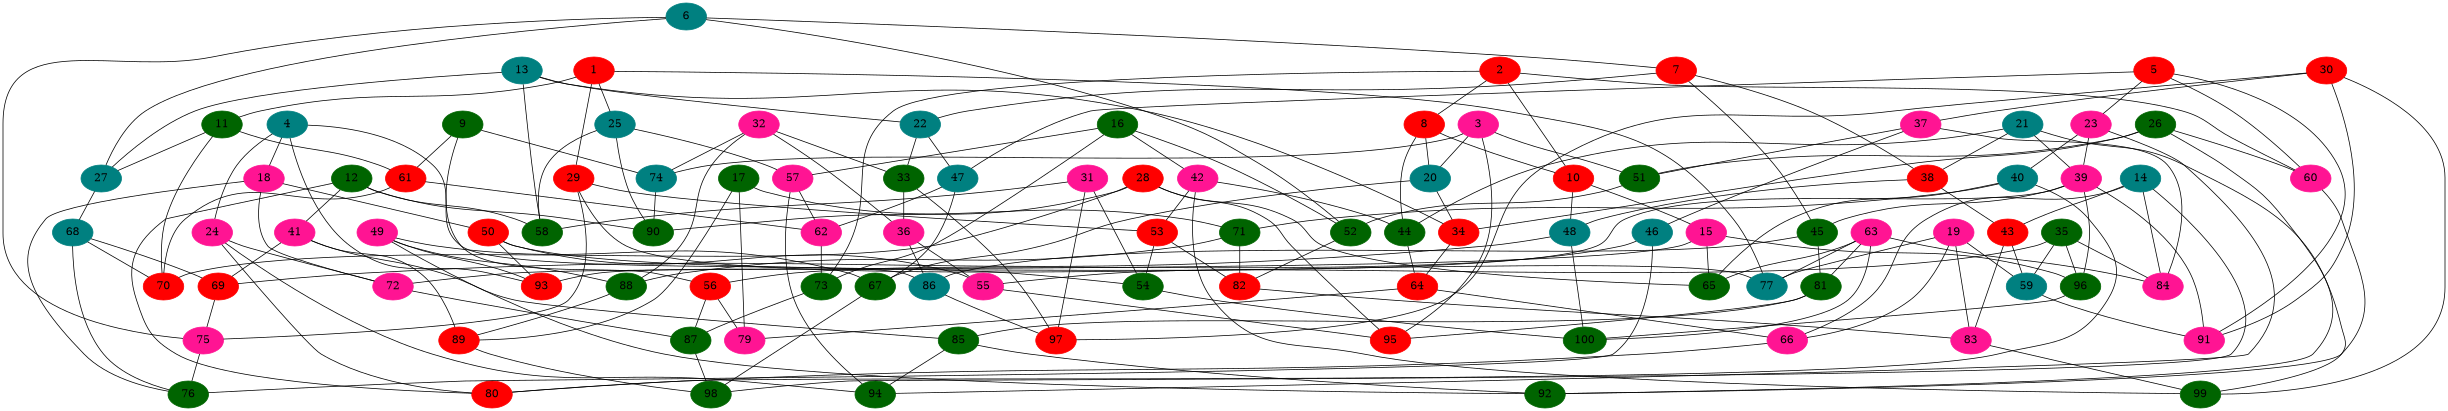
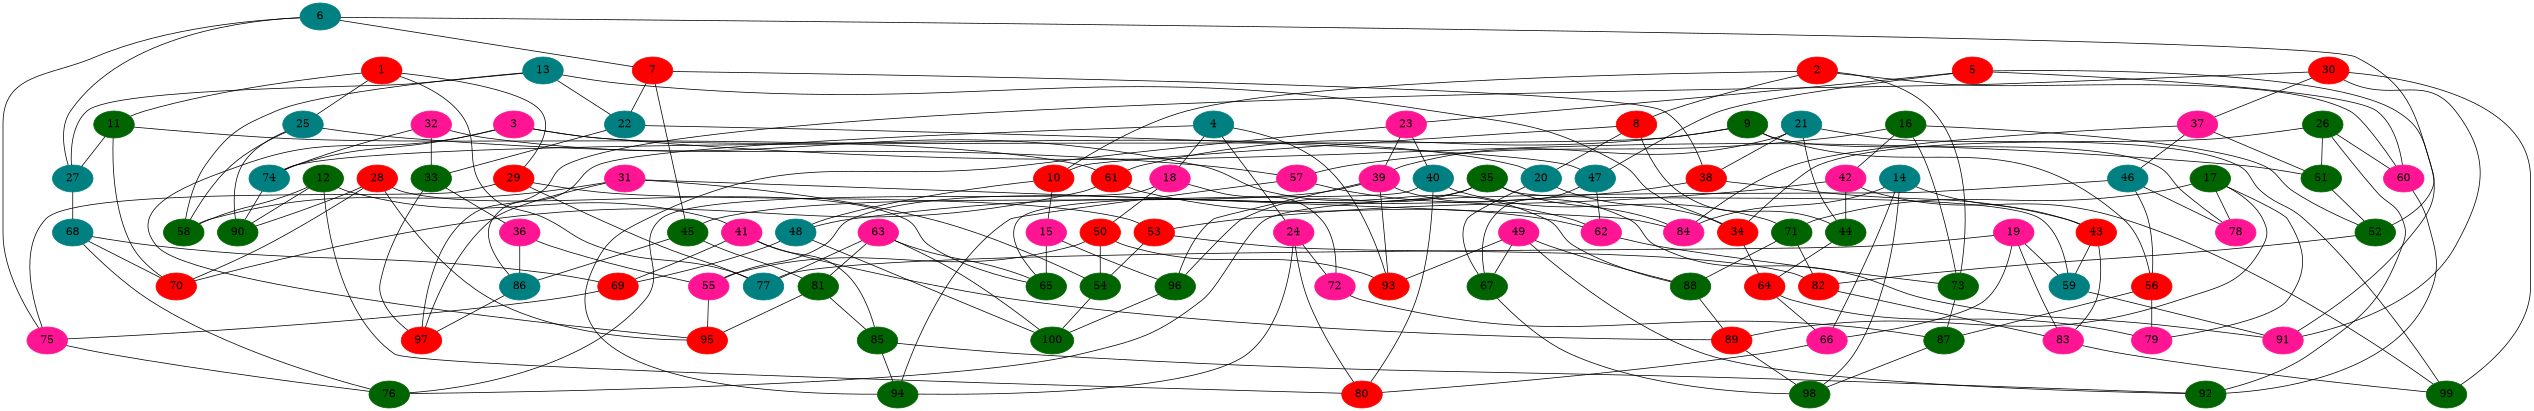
(834, 176) -> none
none -> (2236, 232)
(2024, 260) -> (926, 190)
(1052, 268) -> none
